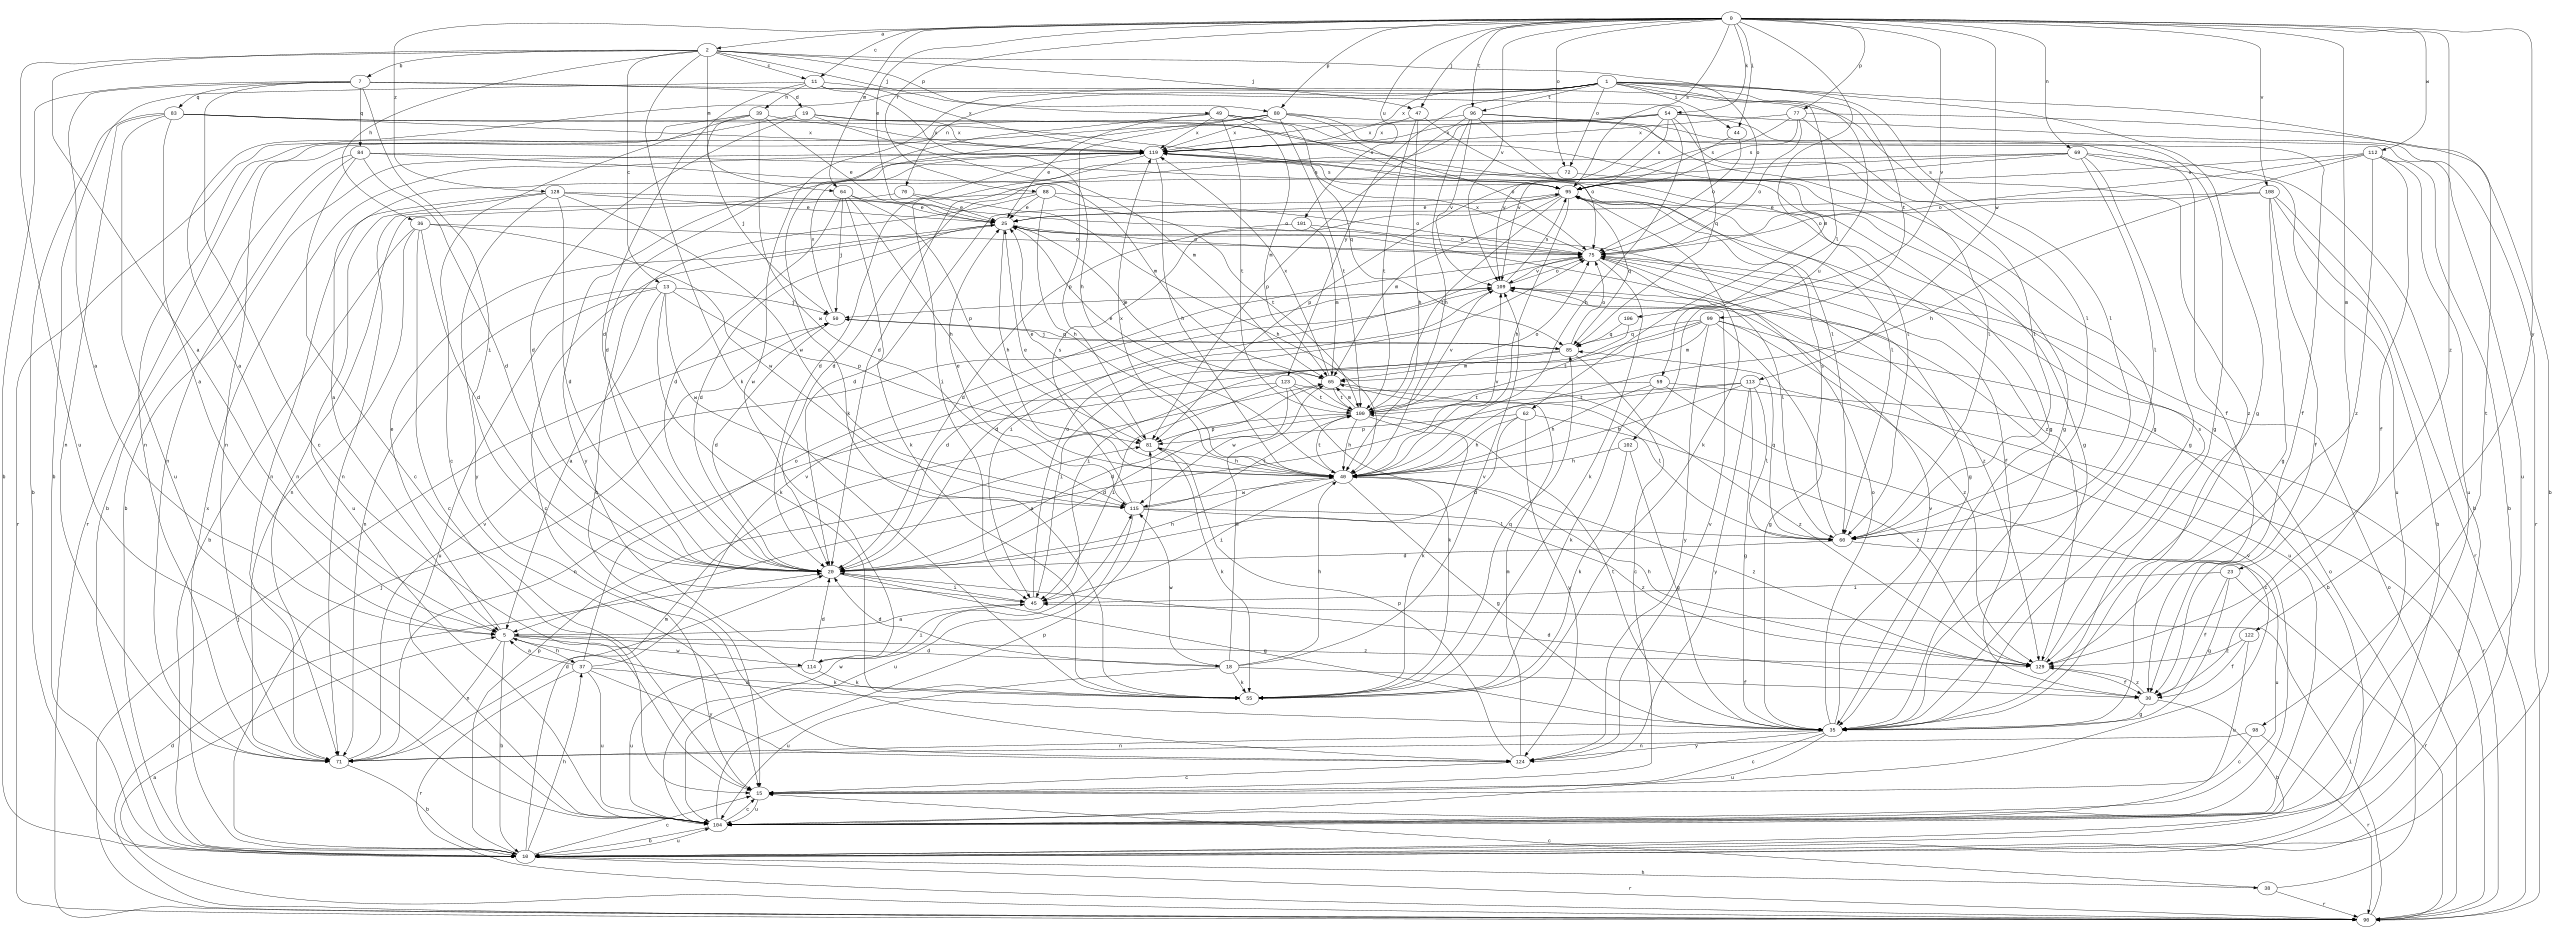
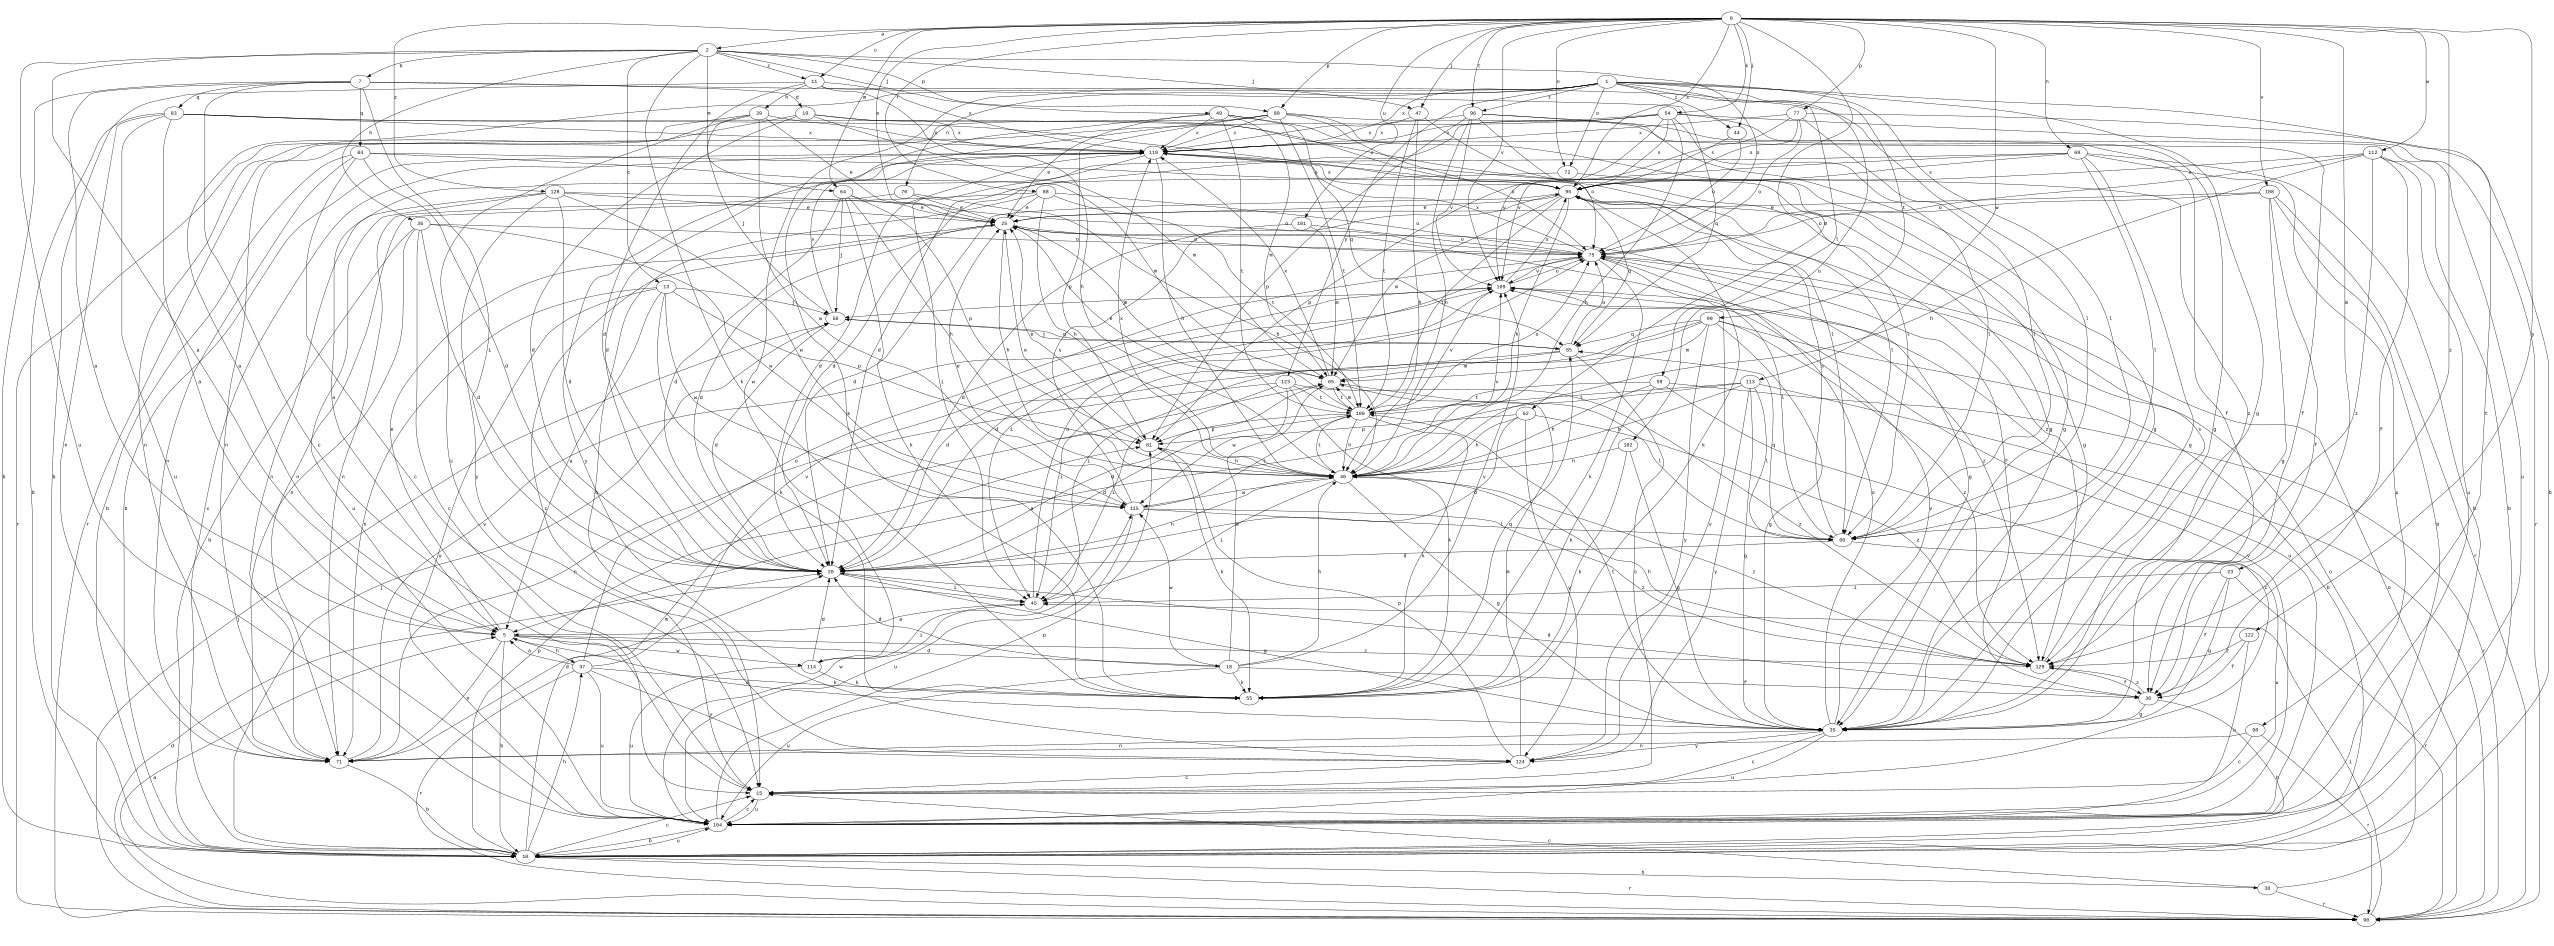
(1628, 319) -> none
